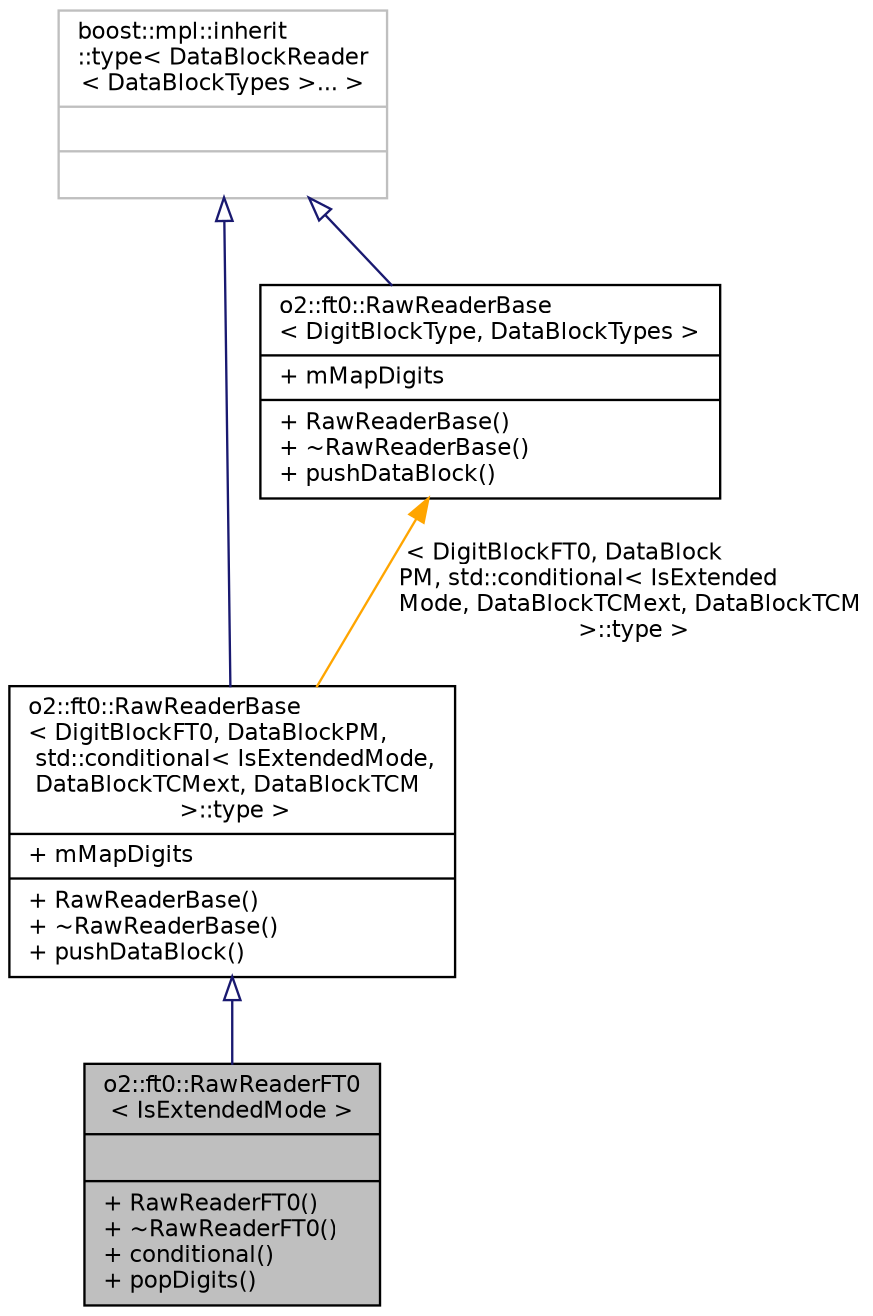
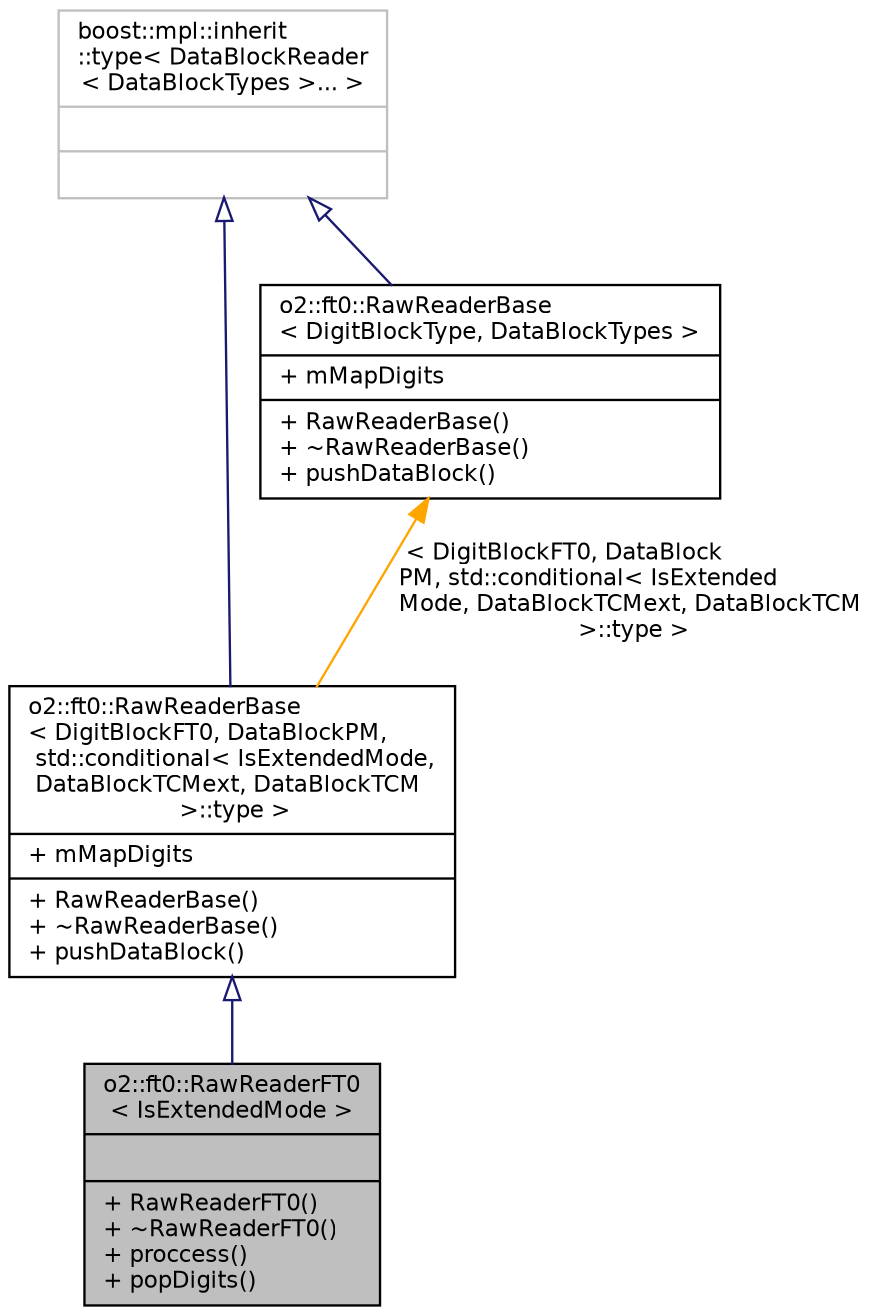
(189, 1255) -> (176, 1255)
